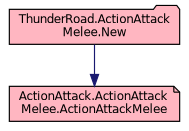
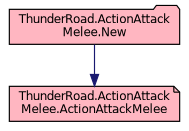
(94, 104) -> (94, 104)
